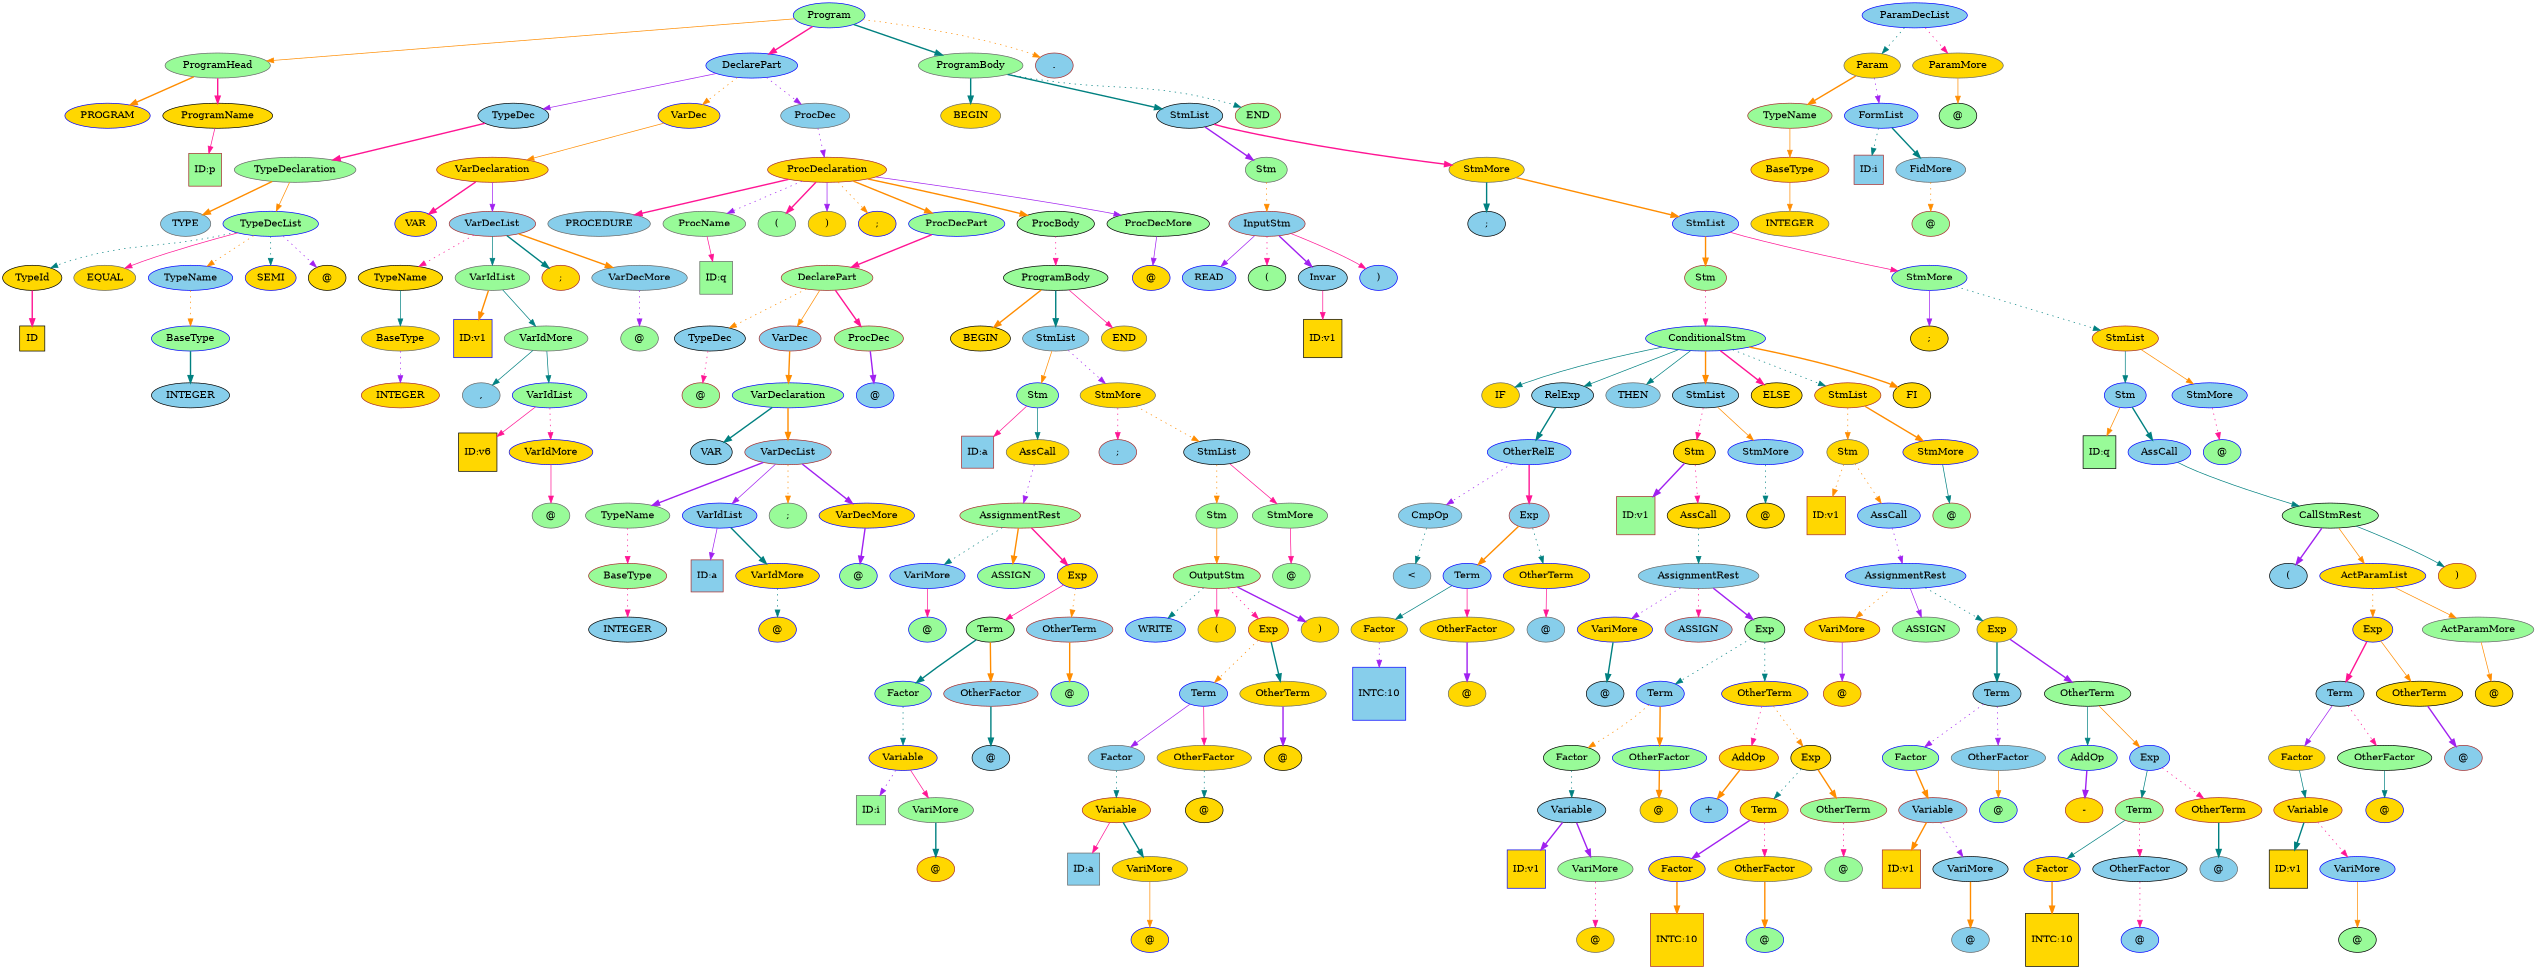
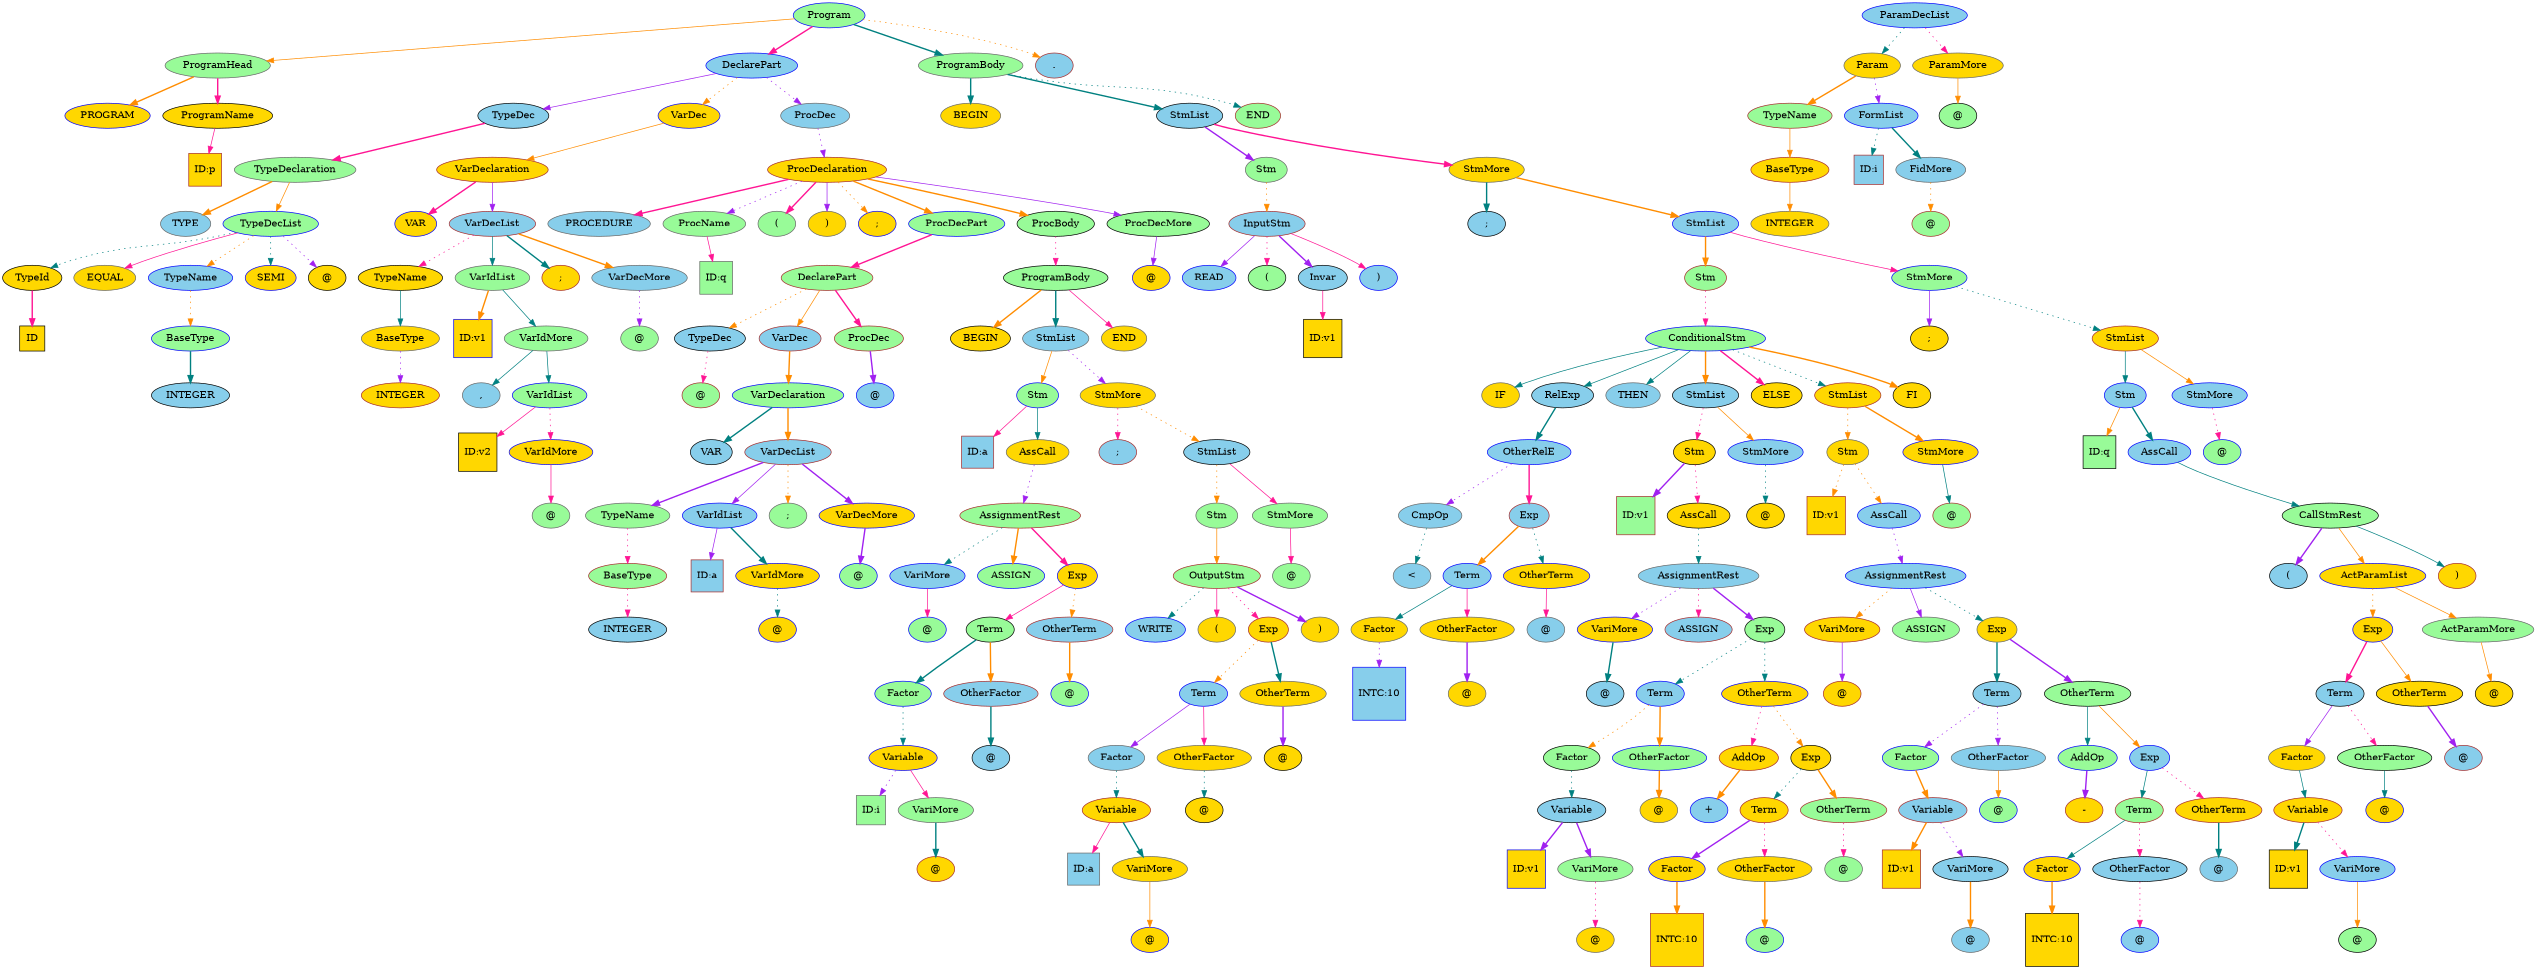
(205, 170) -> (205, 170)
(478, 452) -> (478, 452)
